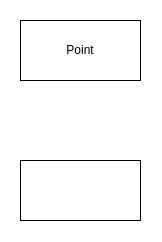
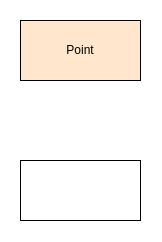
(81, 51) -> (81, 51)
